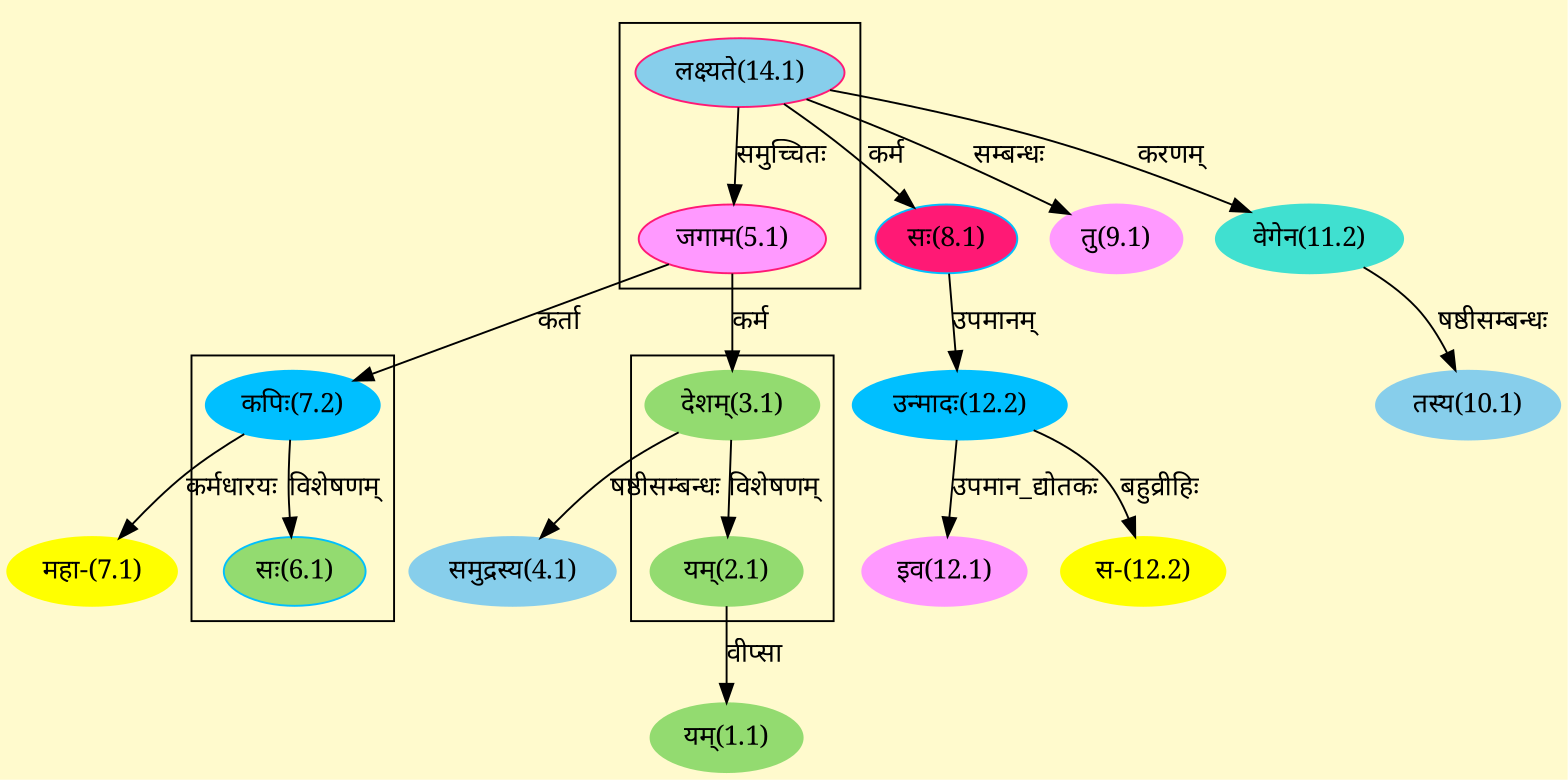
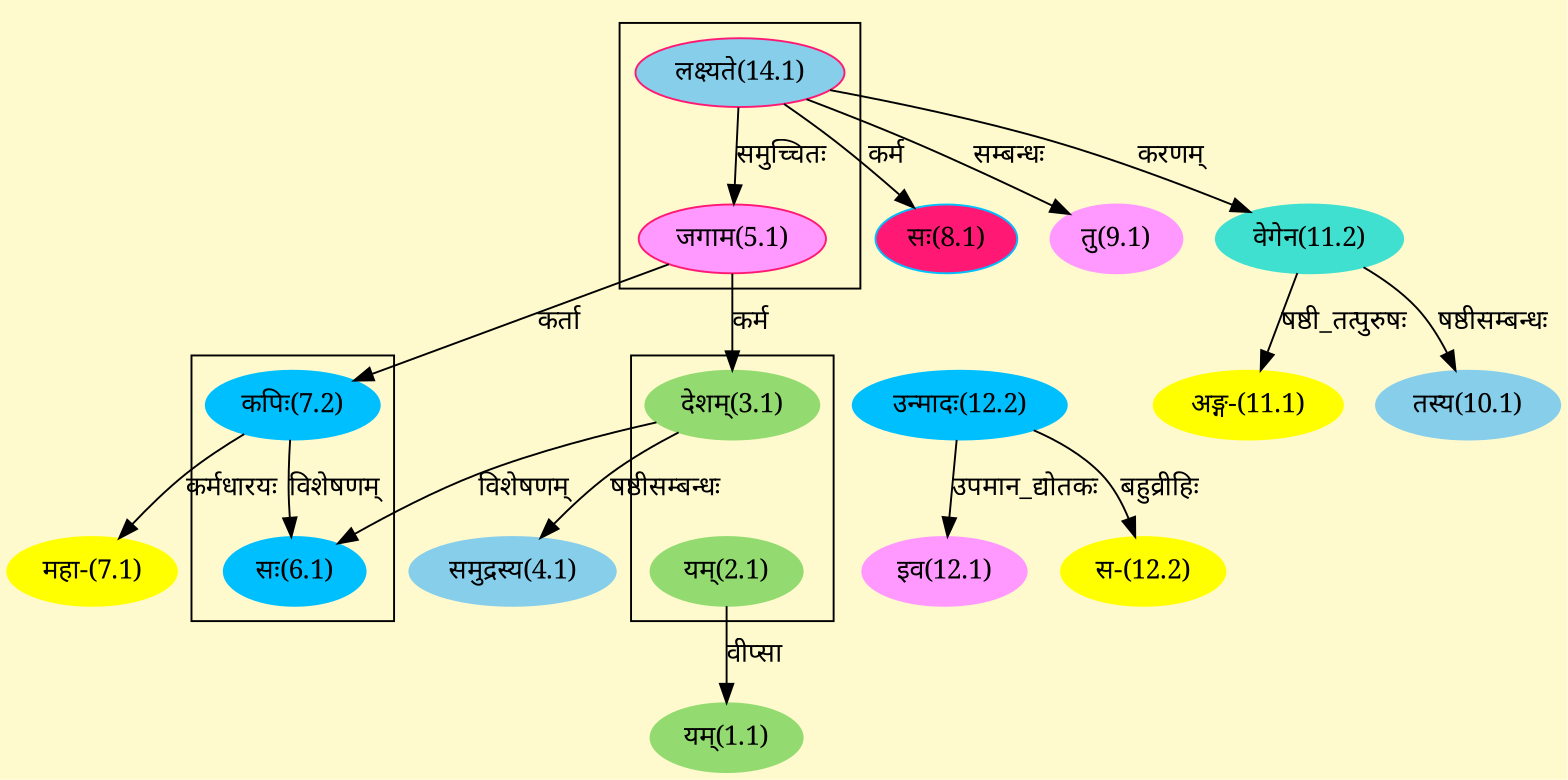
(952, 312) -> none
none -> (1248, 405)
(730, 479) -> (501, 466)
(295, 571) -> (295, 571)
